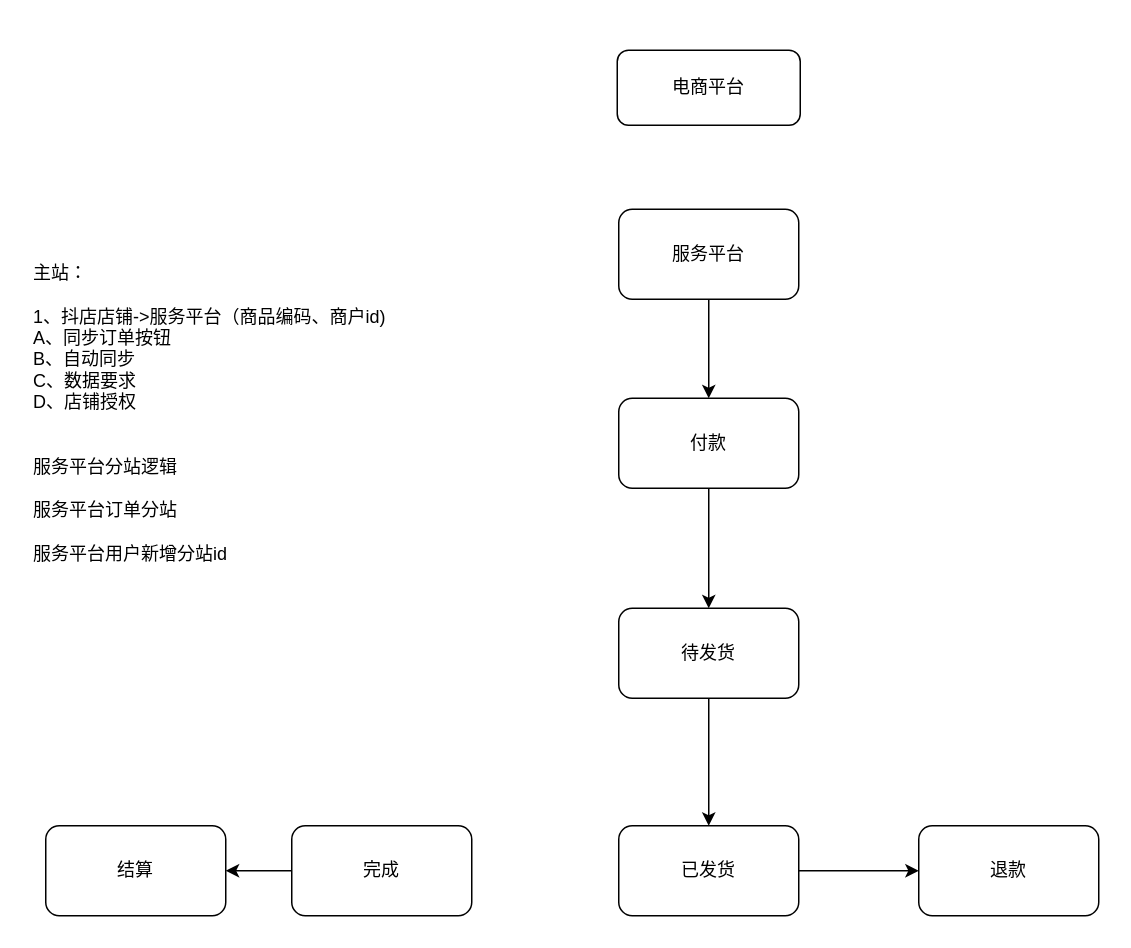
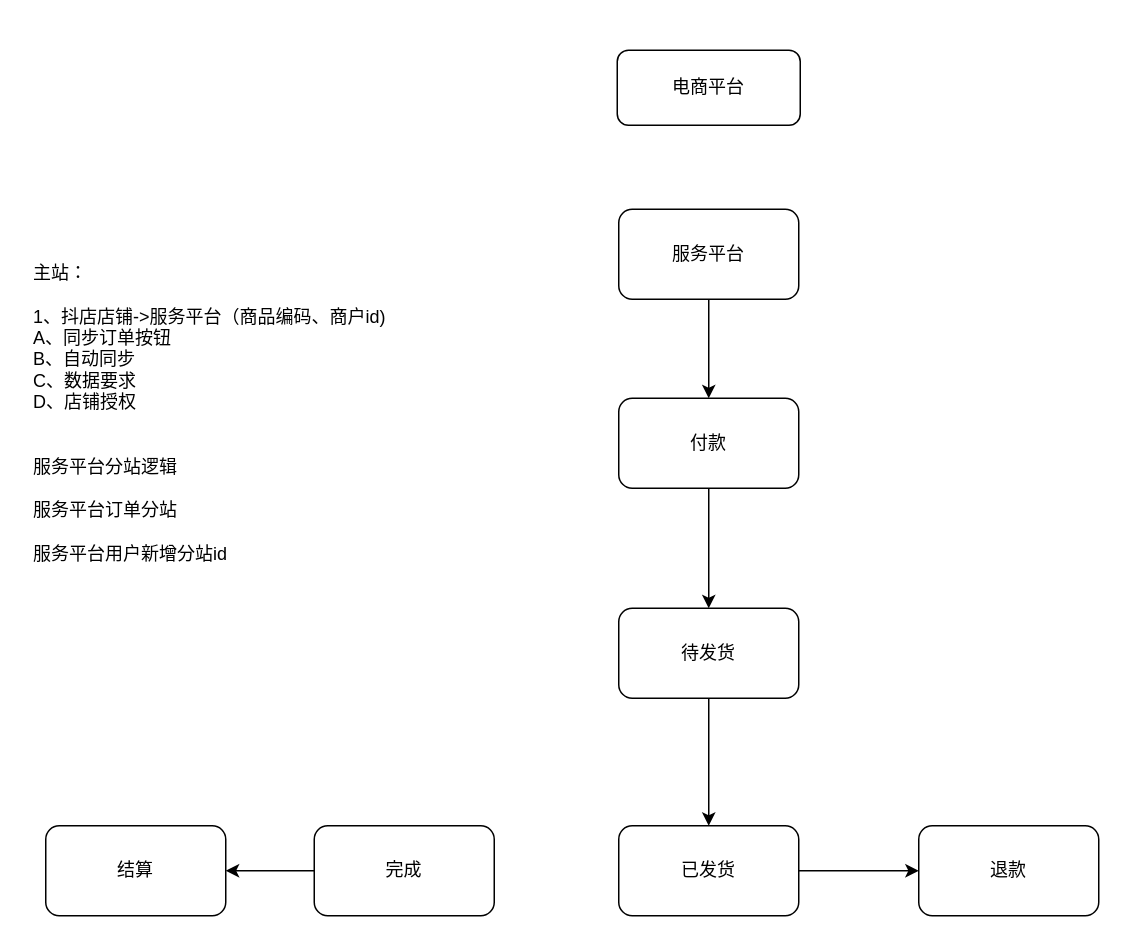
(382, 871) -> (404, 871)
